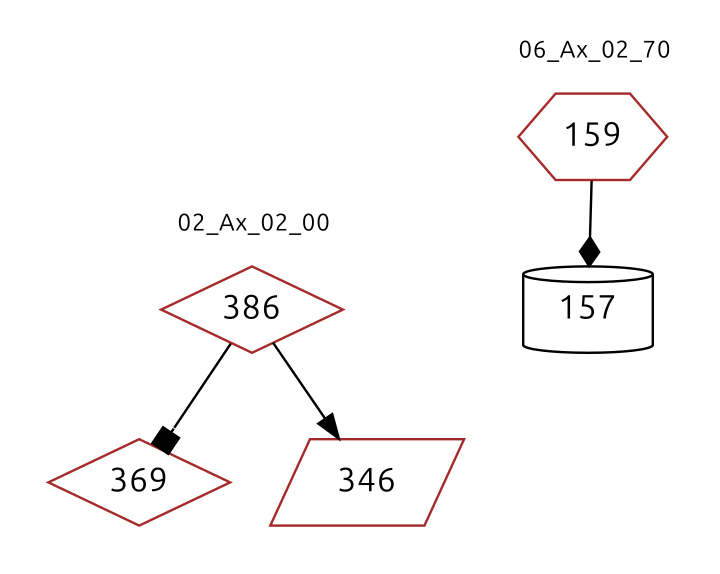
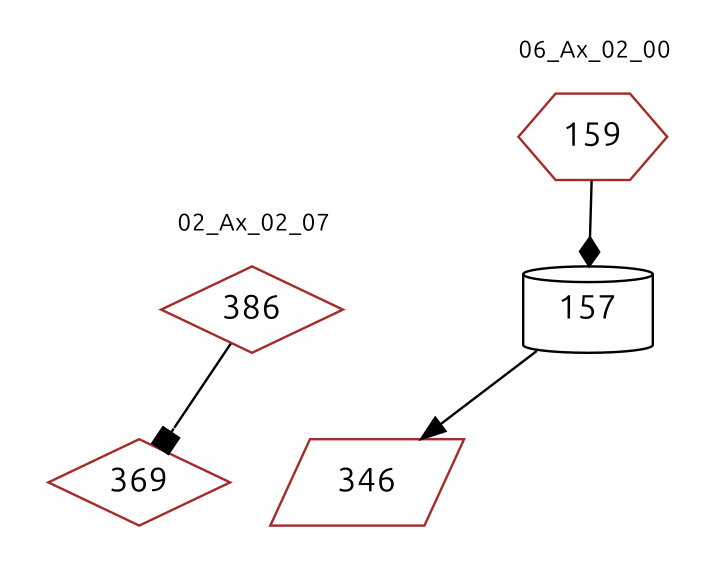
(595, 52) -> (595, 52)
(254, 224) -> (254, 224)
(299, 381) -> (465, 406)
